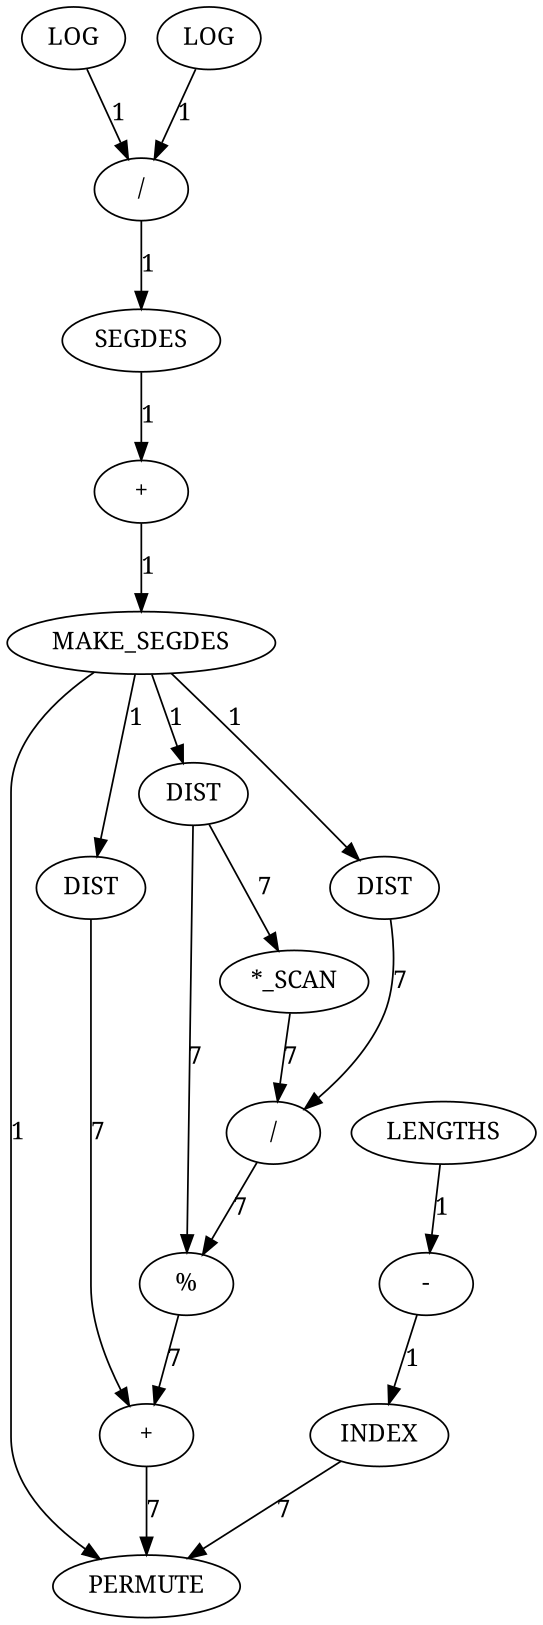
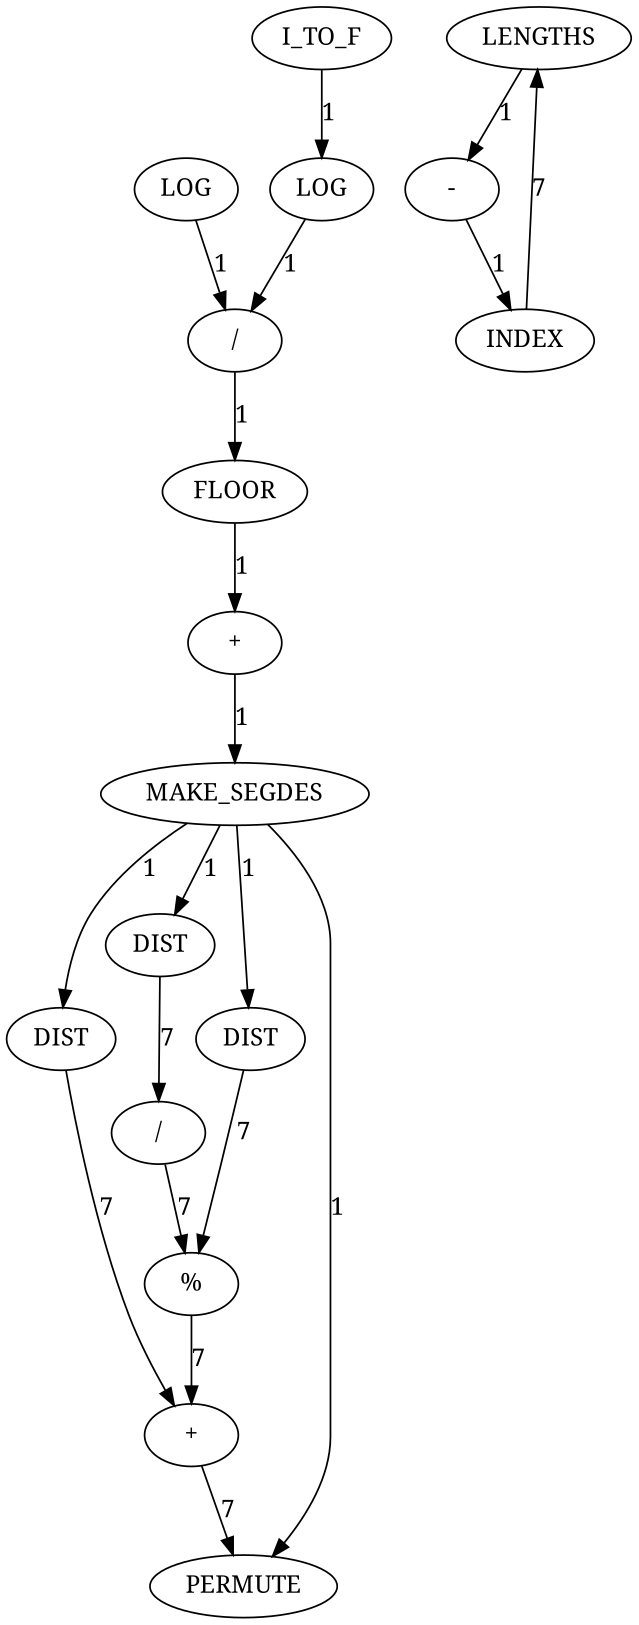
none -> (322, 38)
(141, 341) -> (235, 492)
(294, 982) -> none
(272, 1505) -> (532, 198)
